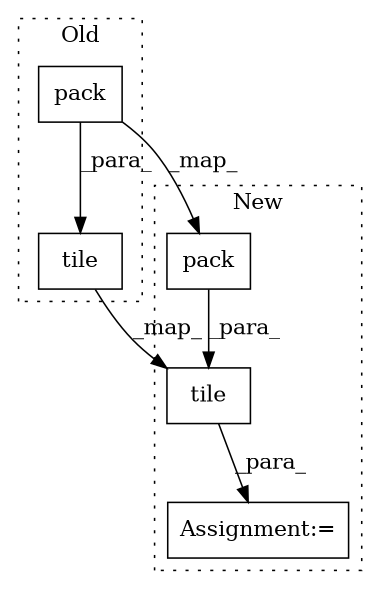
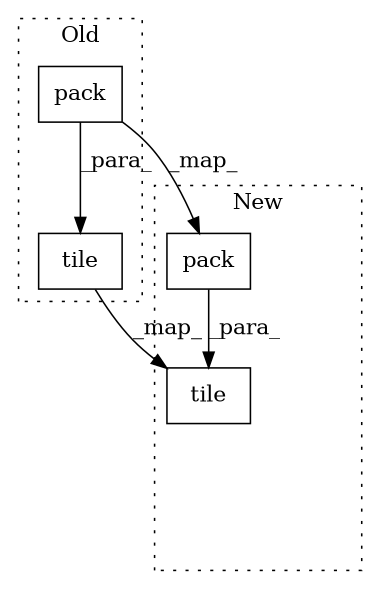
(258, 530) -> none
